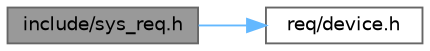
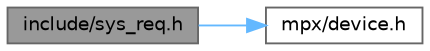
(344, 25) -> (344, 25)
